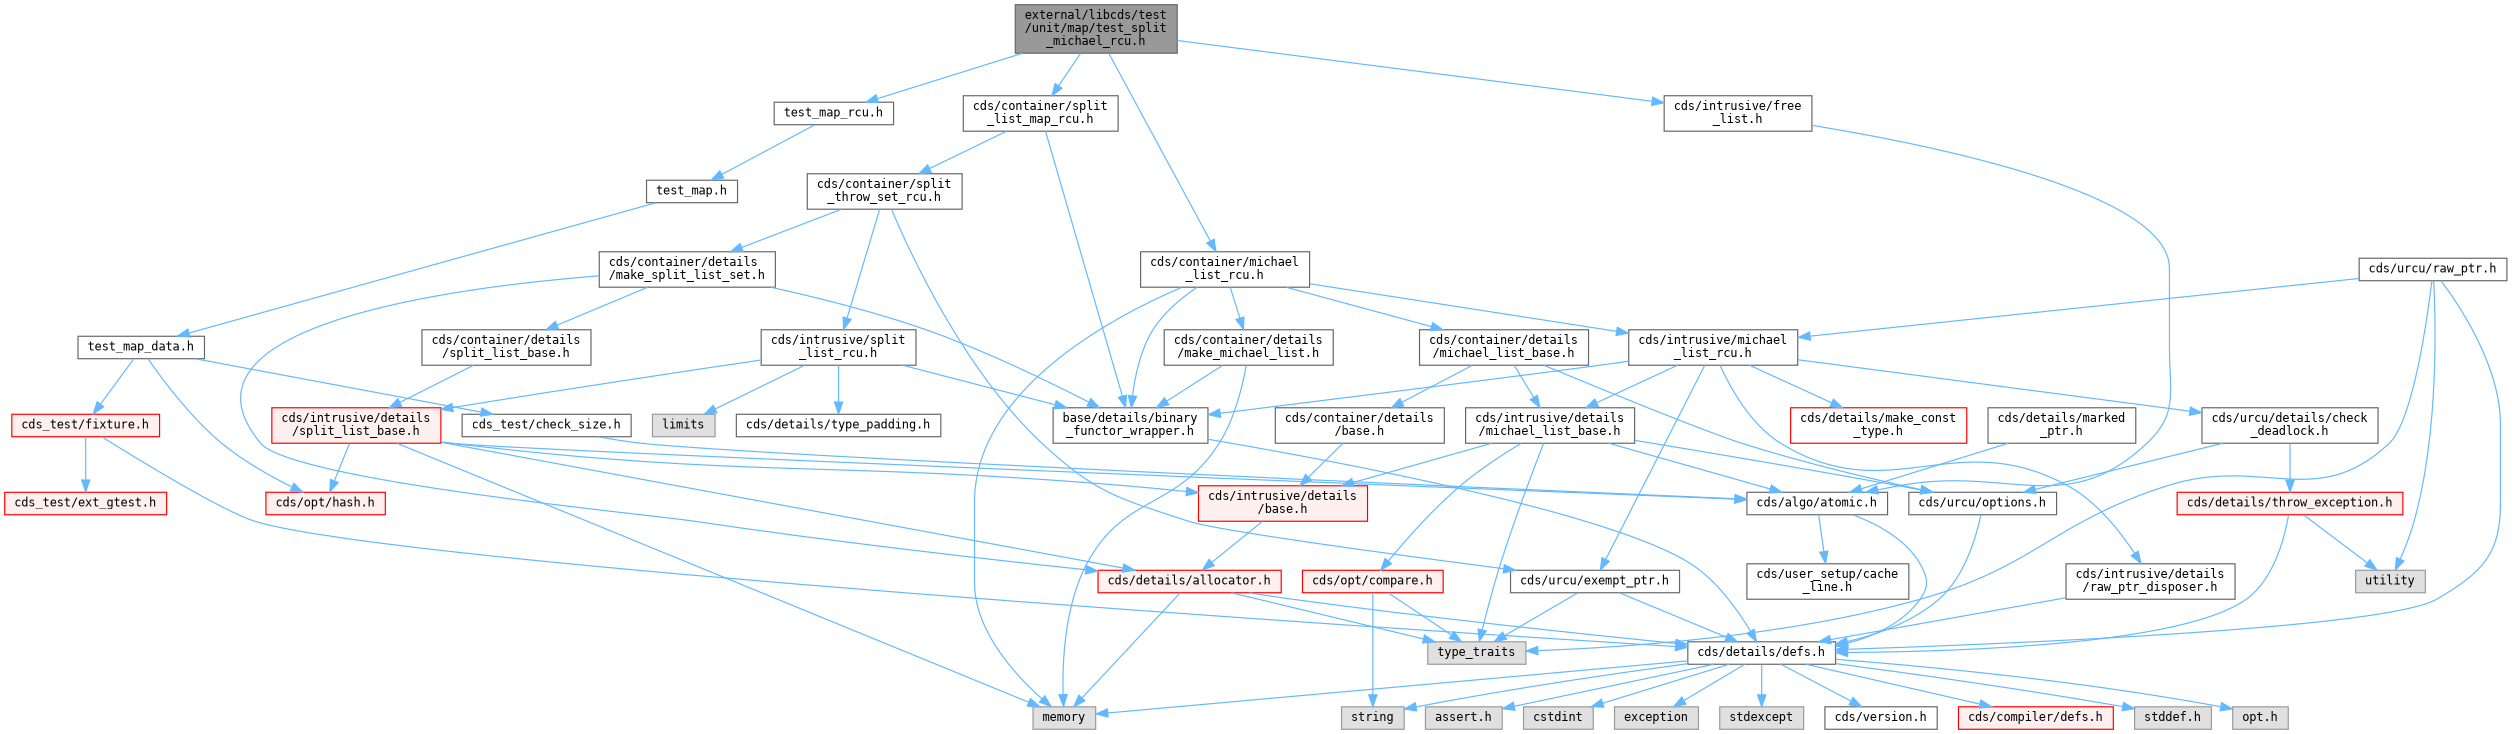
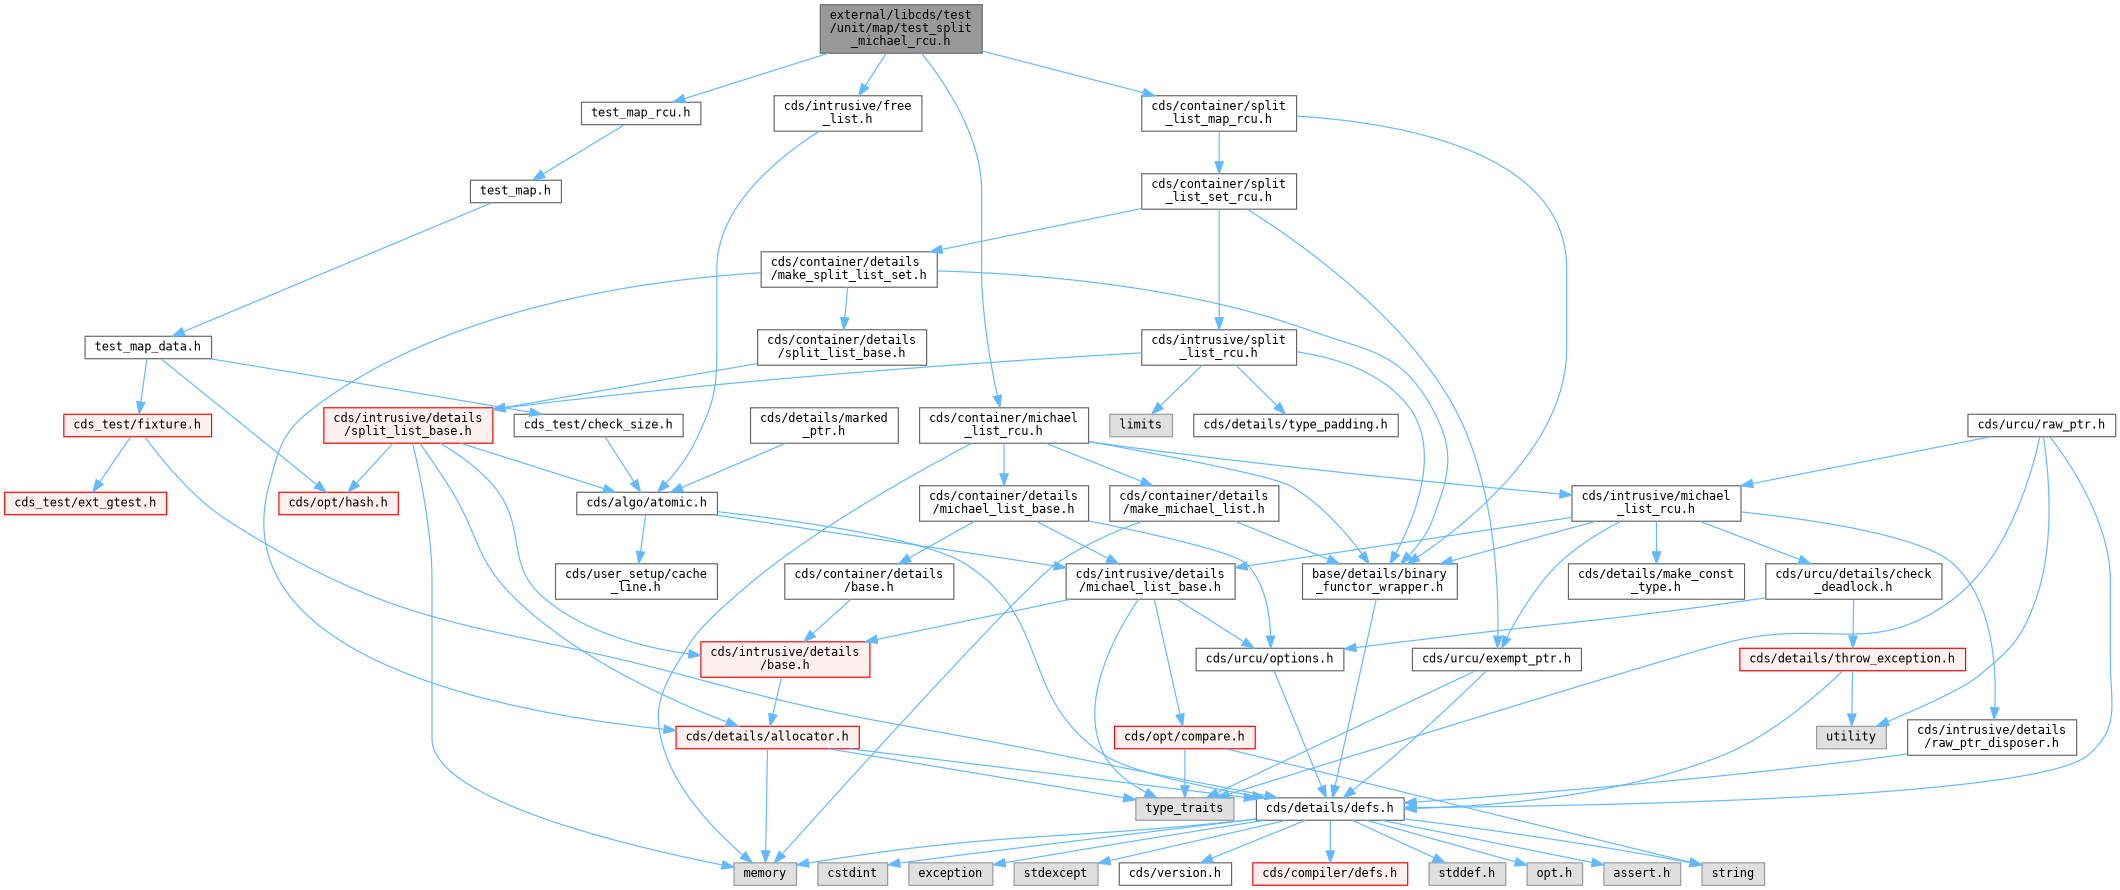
(885, 191) -> (1219, 191)
(1879, 426) -> (1656, 582)
(1689, 466) -> (961, 552)
